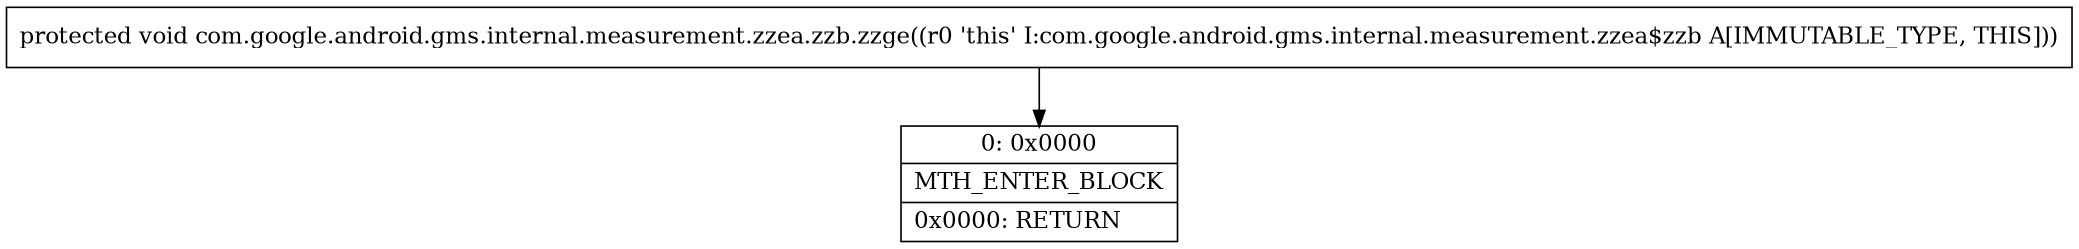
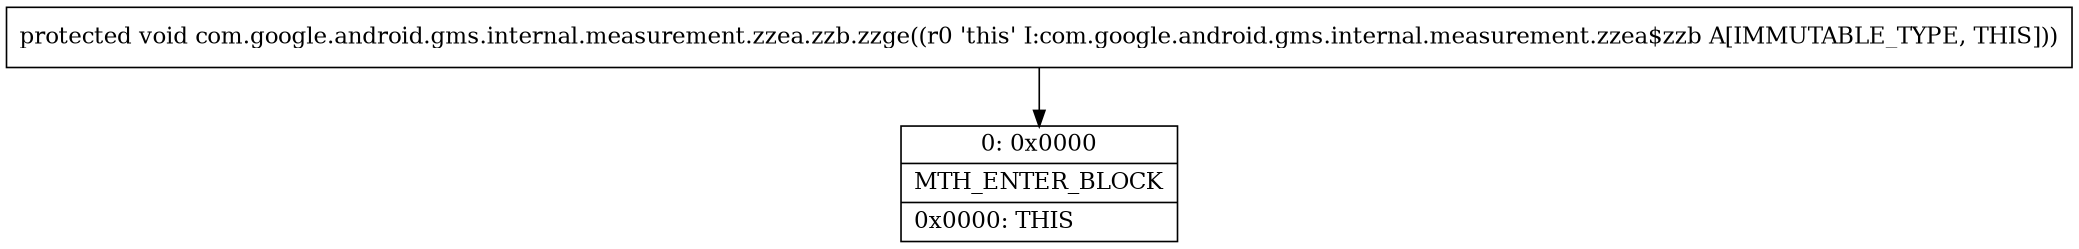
(1029, 221) -> (1005, 221)
